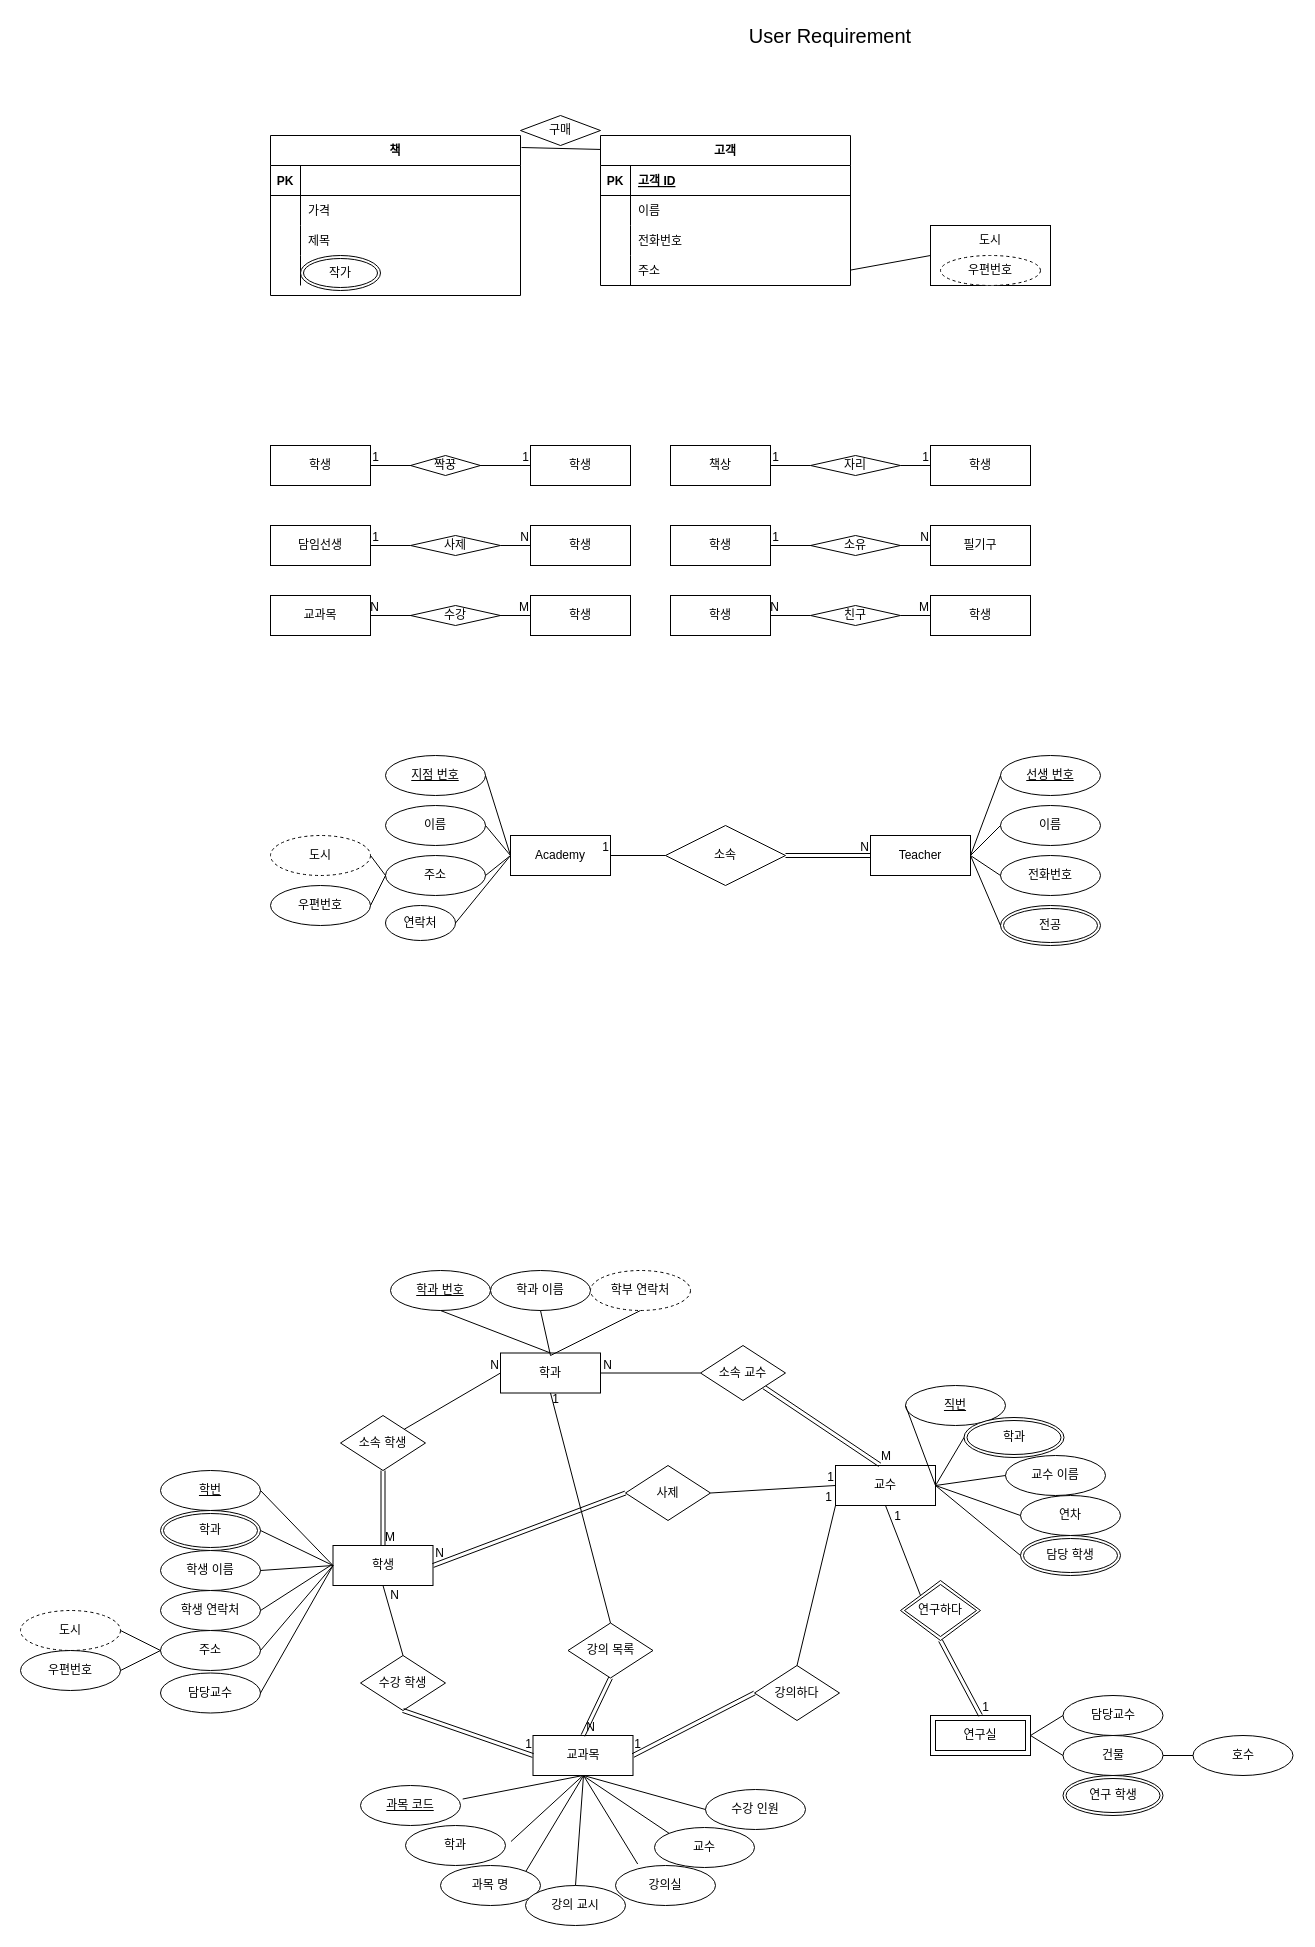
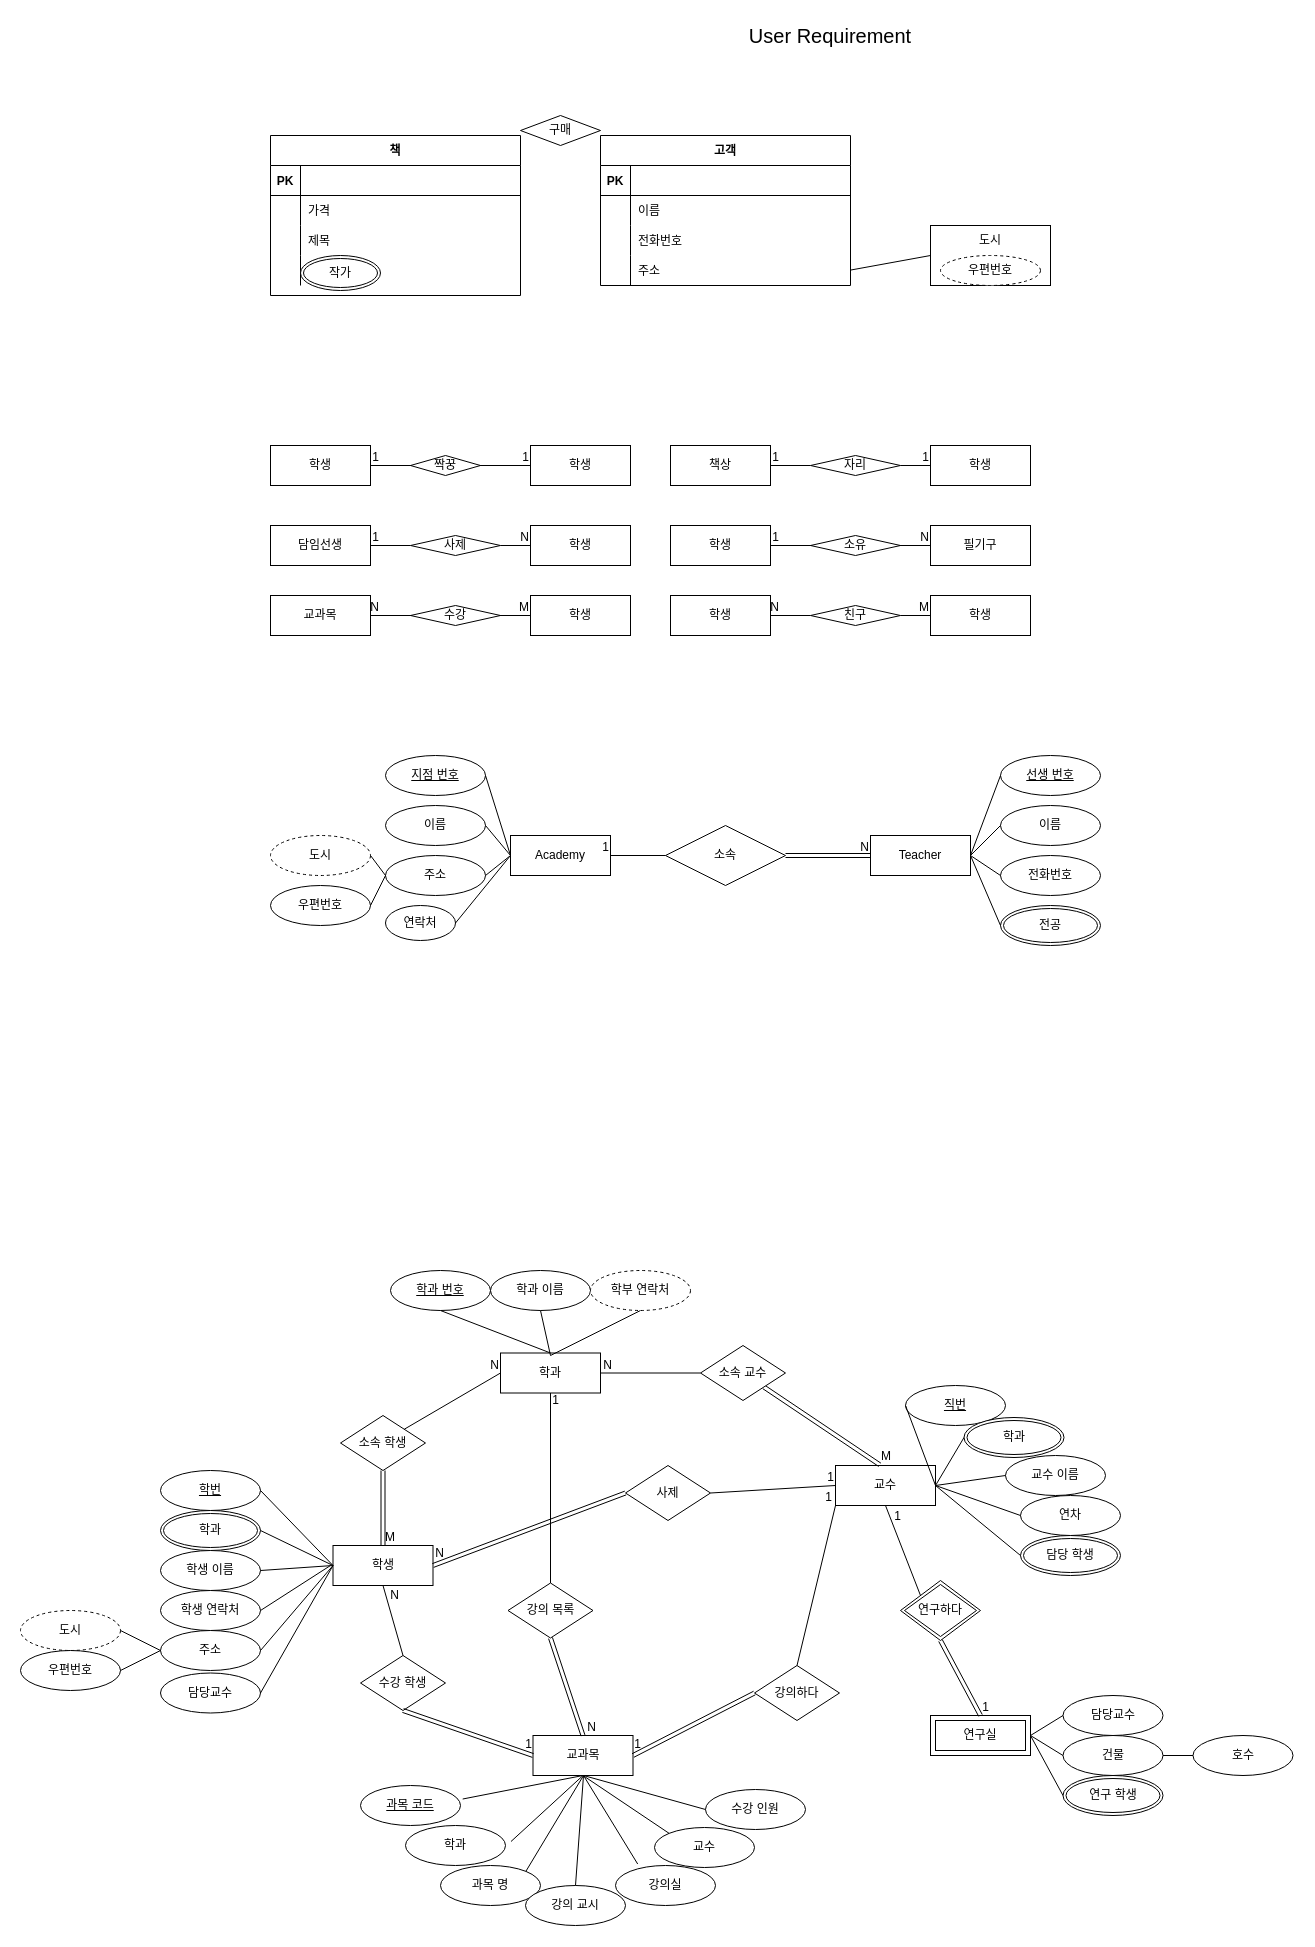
(561, 148) -> none
(741, 181) -> none
(611, 1651) -> (551, 1611)
none -> (1048, 1767)
